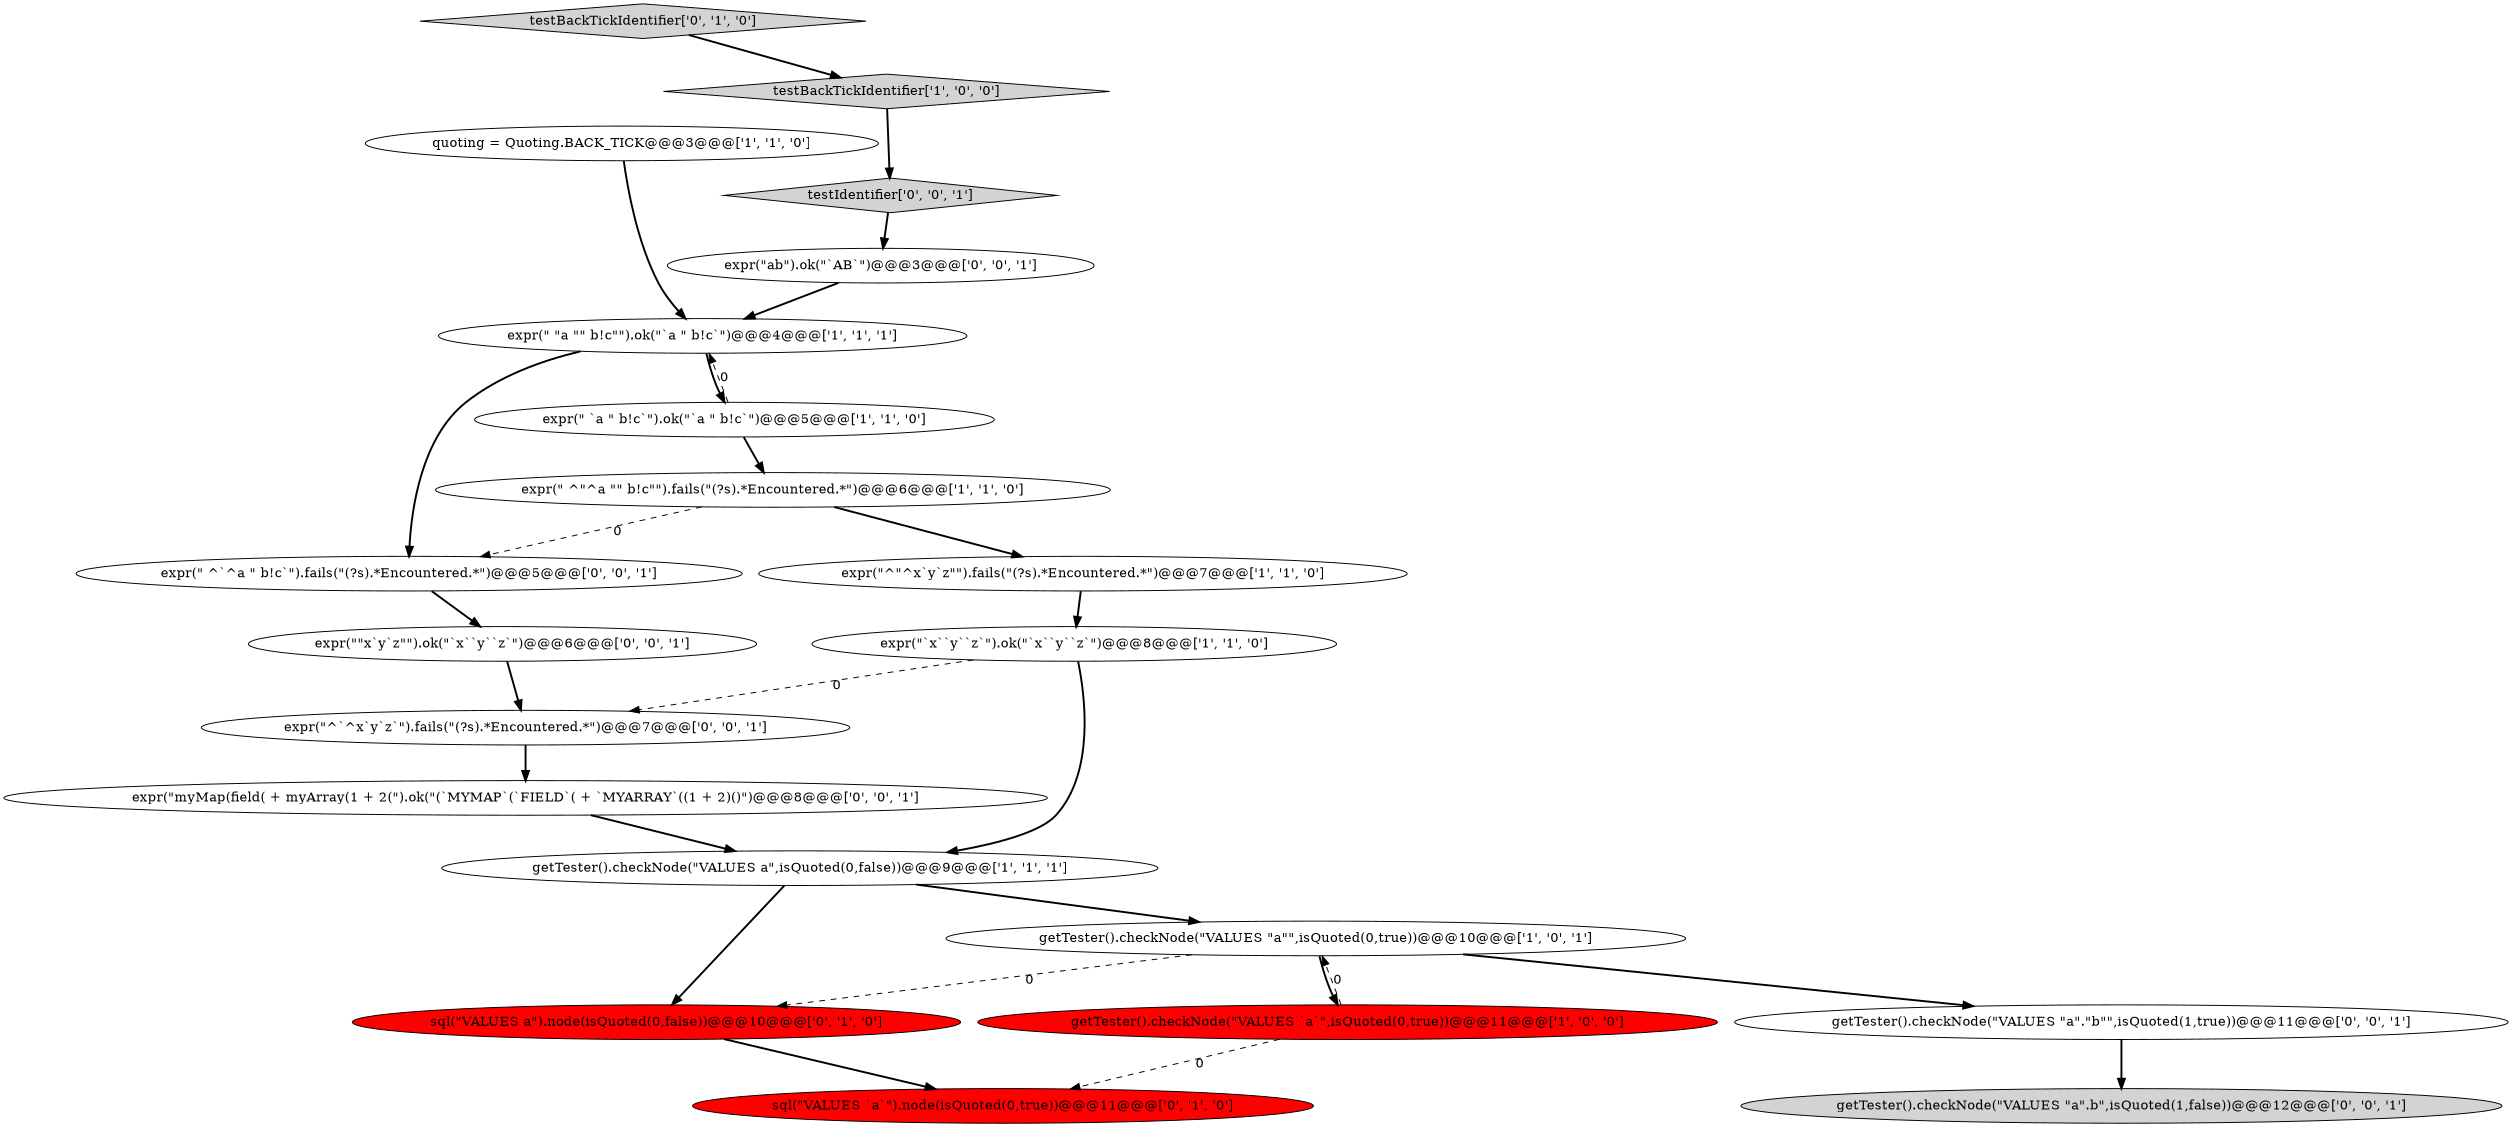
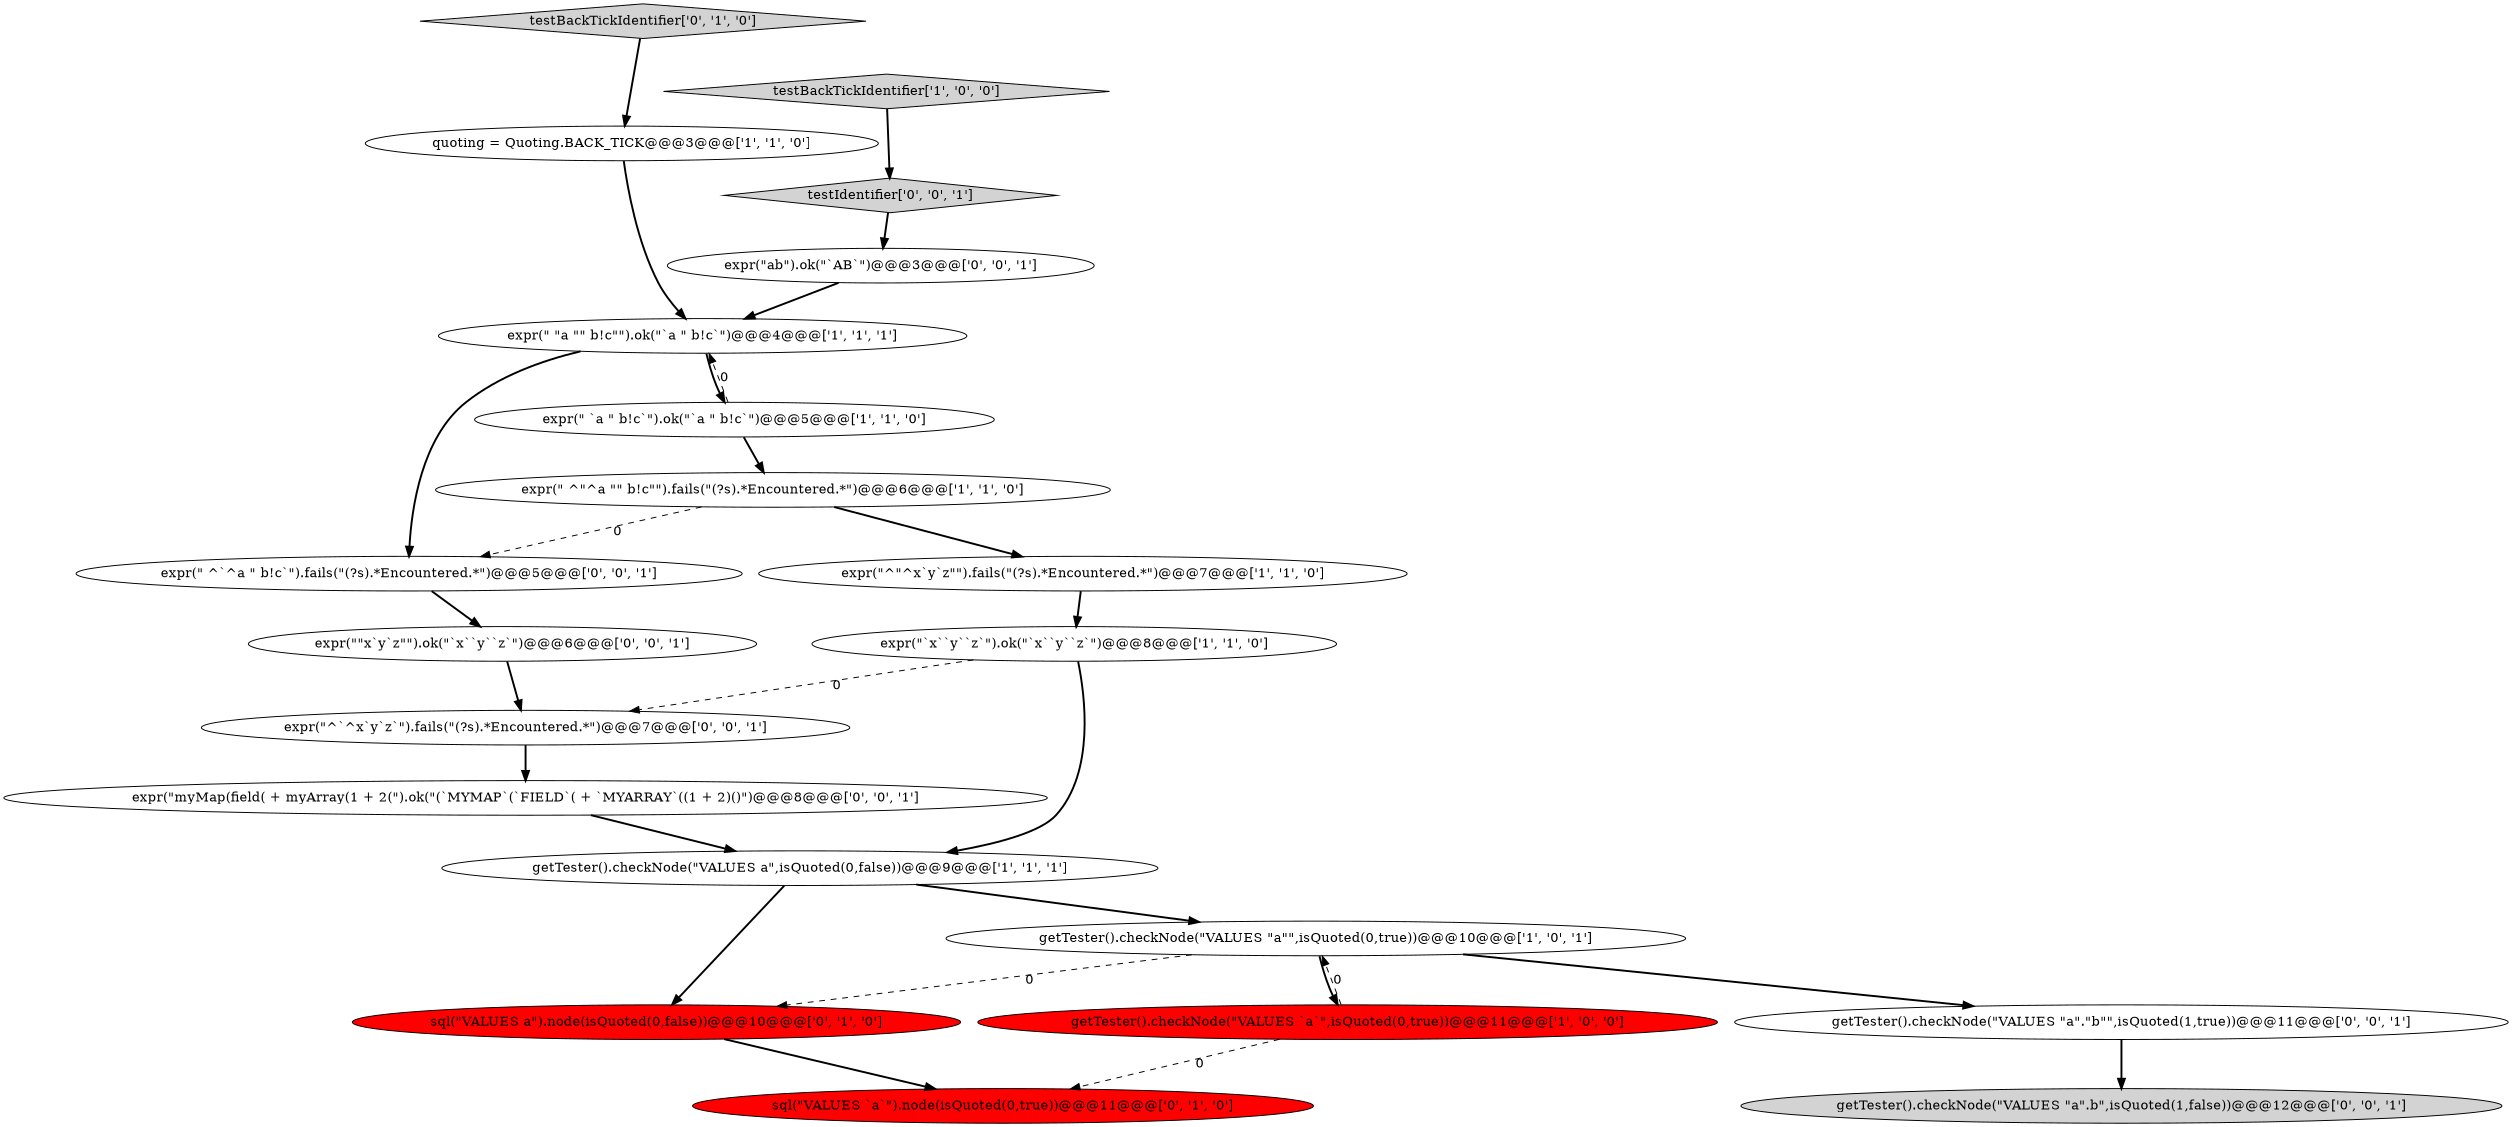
(760, 55) -> (633, 77)
